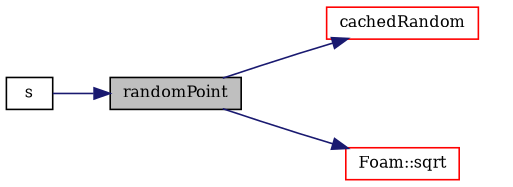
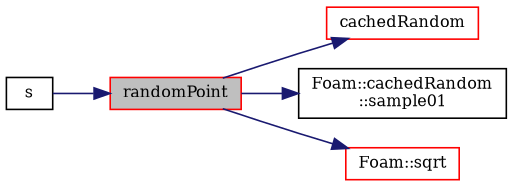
(176, 93) -> (176, 93)
none -> (402, 93)
